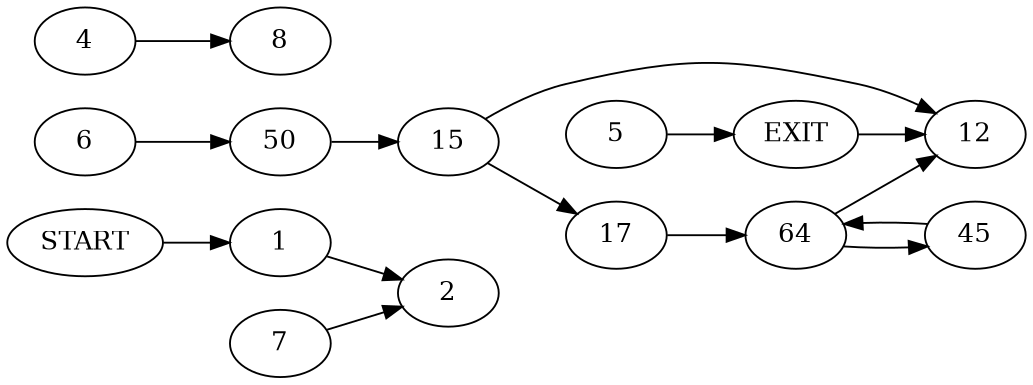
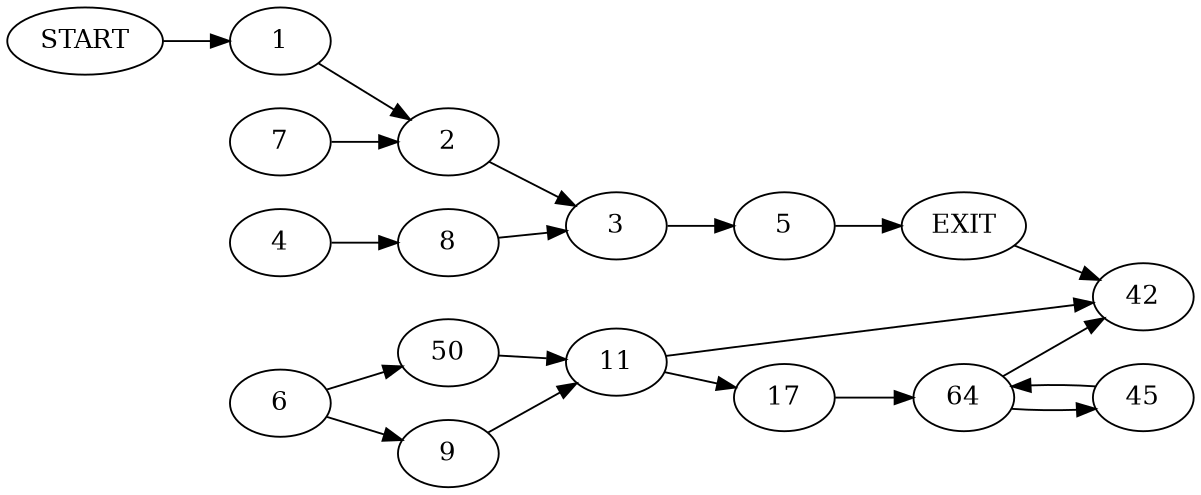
(975, 134) -> (1143, 297)
(448, 142) -> (616, 362)
none -> (616, 226)
none -> (448, 454)
